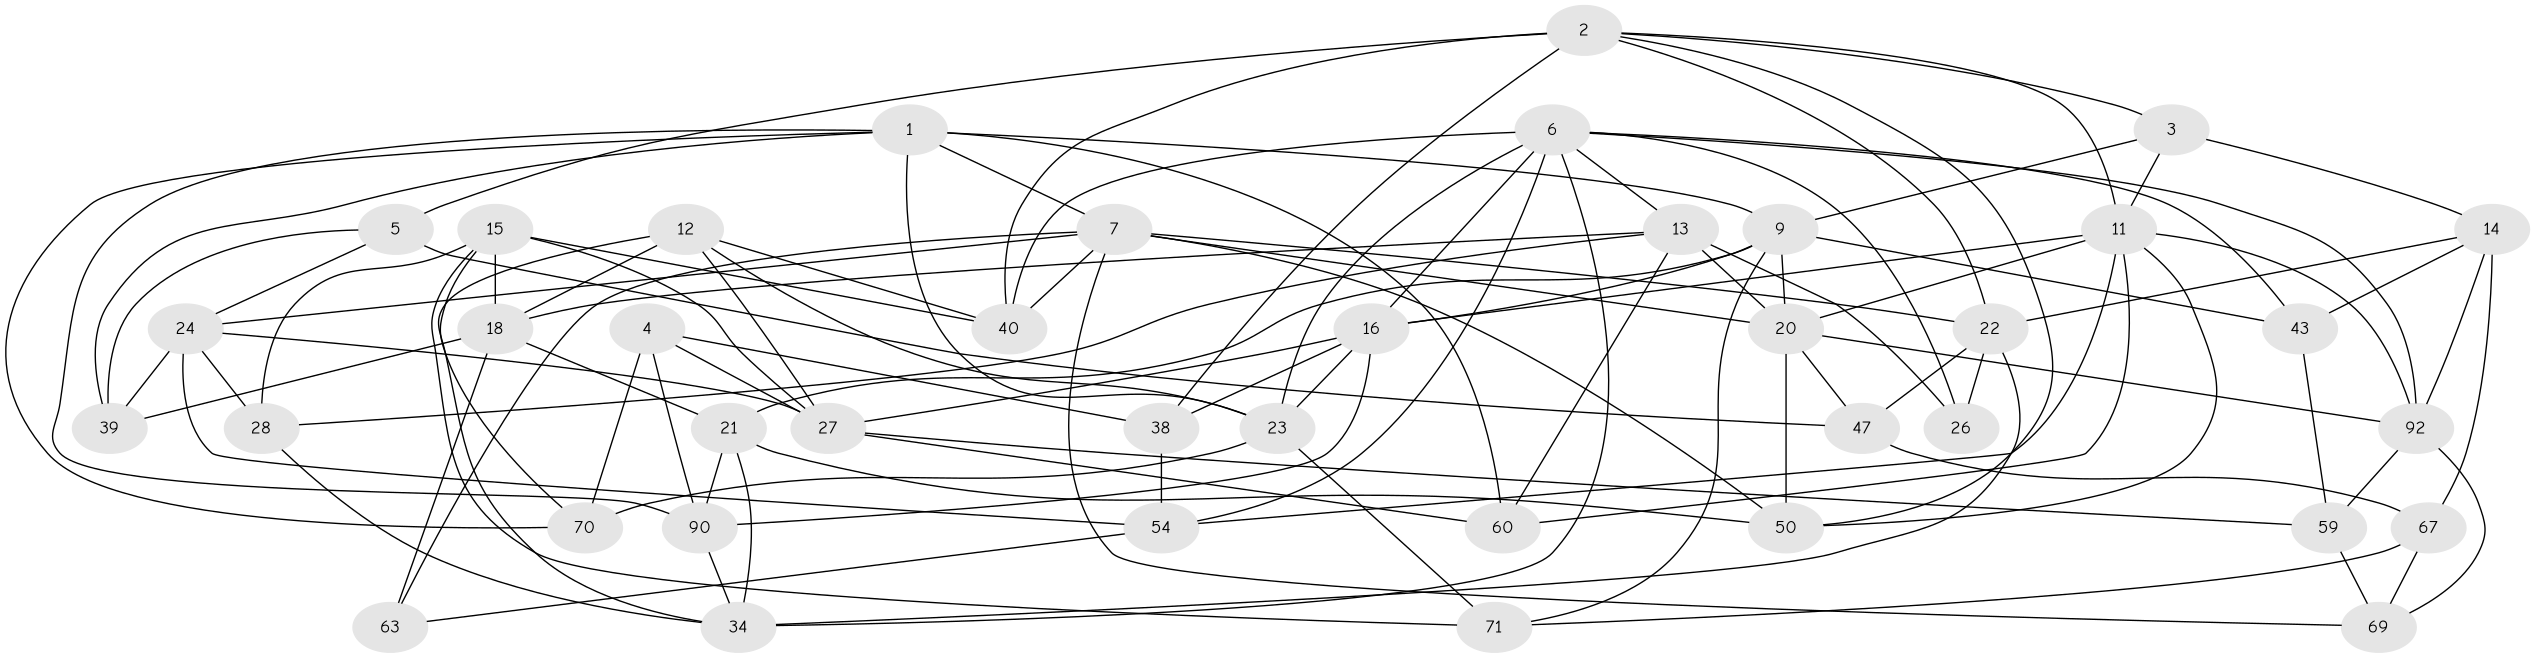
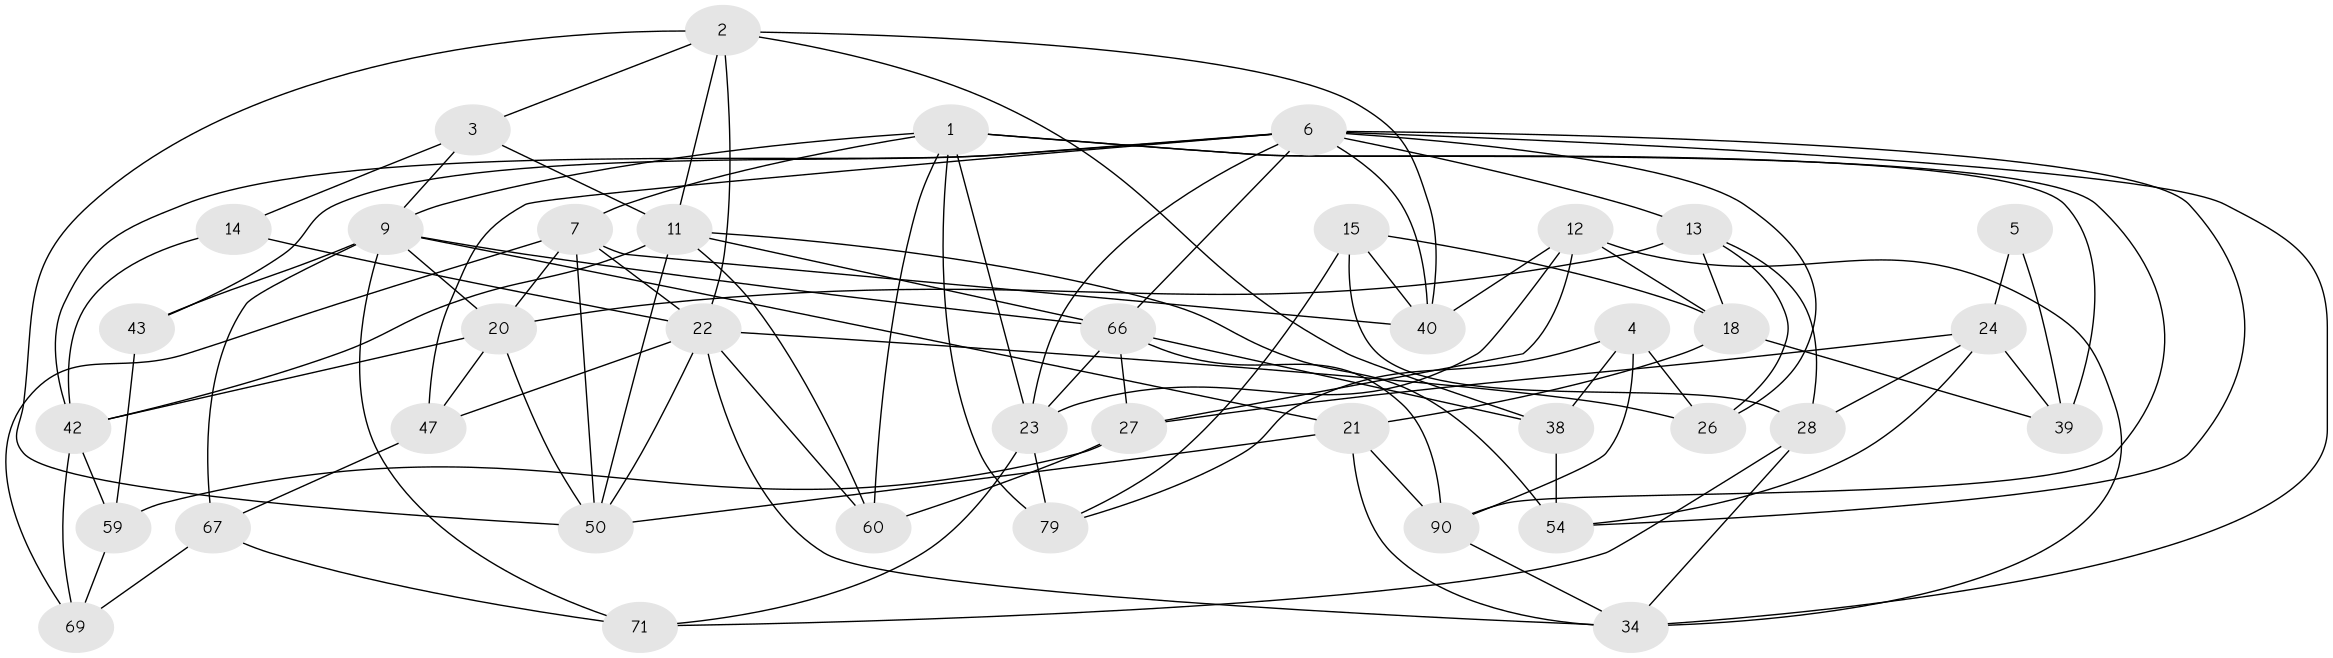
(979, 87) -> none
(1953, 279) -> none
(2396, 279) -> none
(543, 290) -> none
(711, 316) -> none
(1371, 329) -> (1118, 329)
(1049, 365) -> (783, 177)
(738, 379) -> (1670, 379)
(1592, 379) -> (788, 428)
(2481, 383) -> (234, 325)
(2416, 428) -> (73, 428)
none -> (654, 430)
(585, 528) -> (1050, 528)
(819, 595) -> (1303, 598)
(390, 627) -> none
